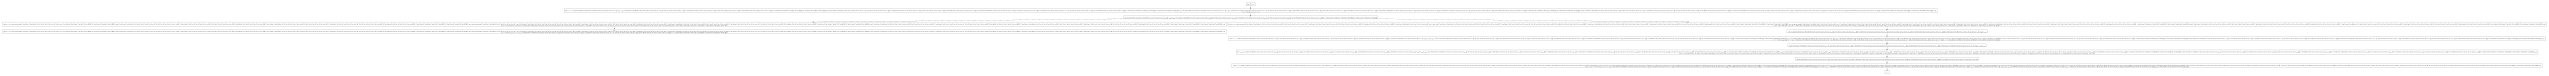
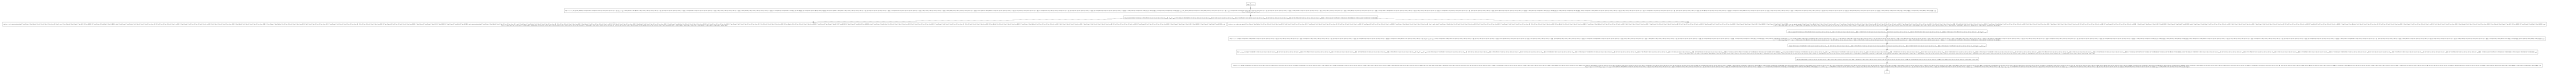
(614, 31) -> none
